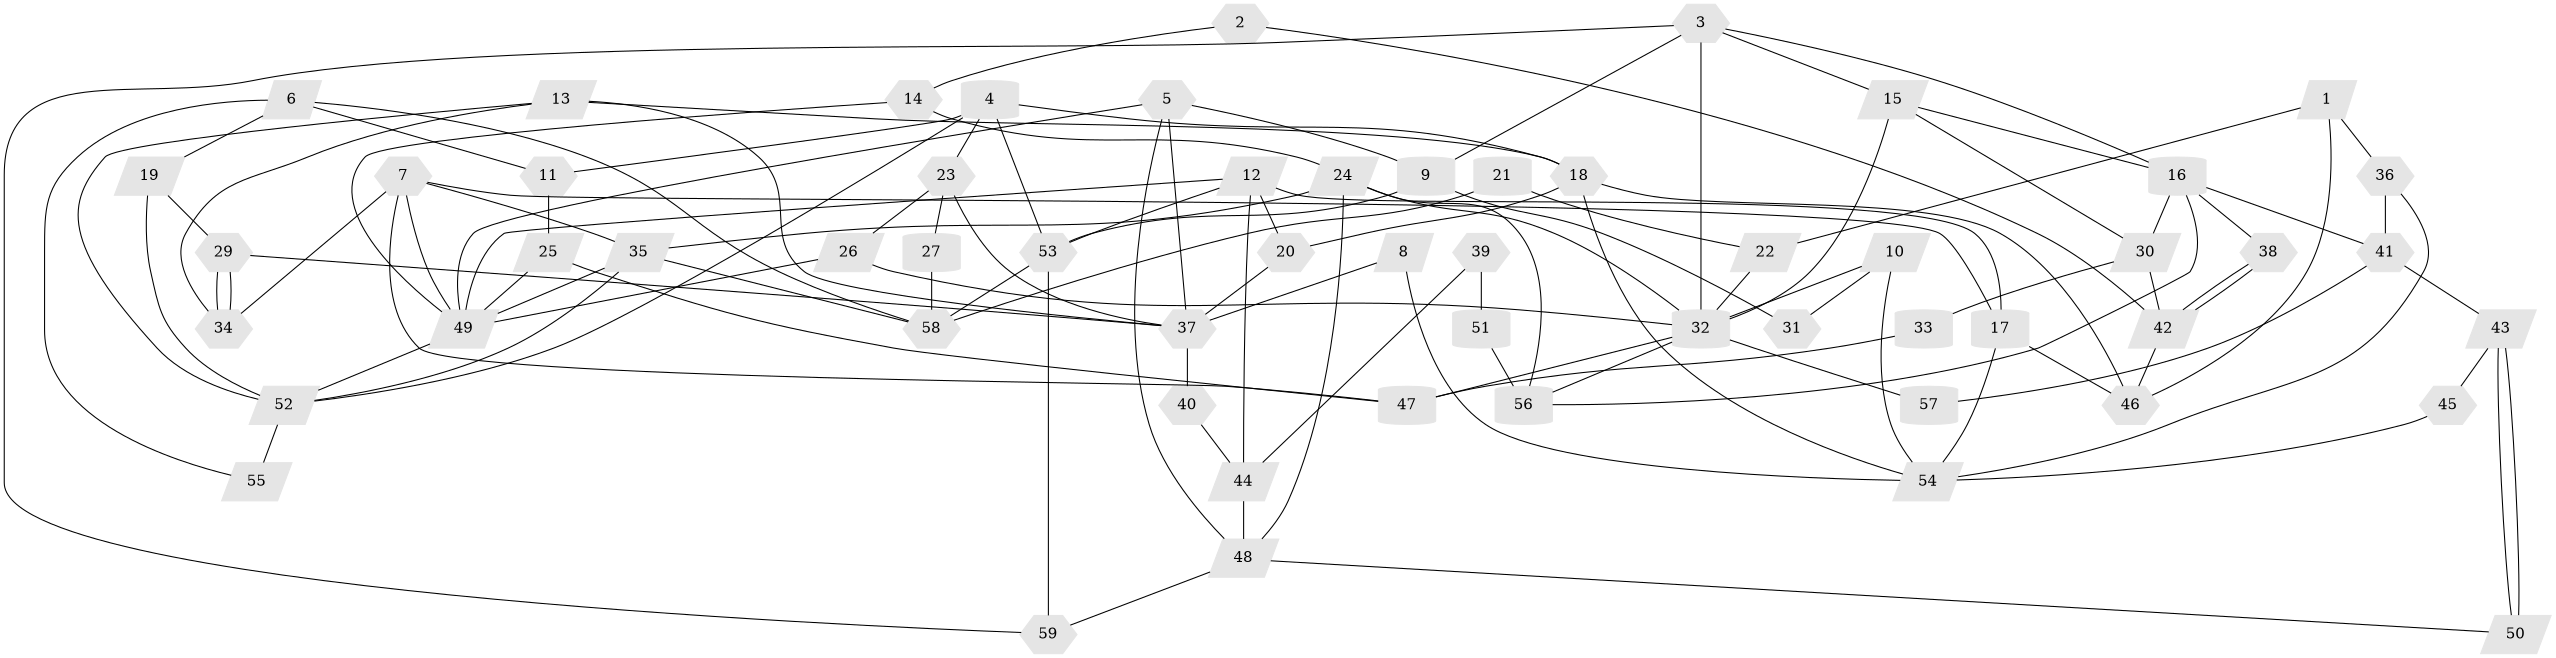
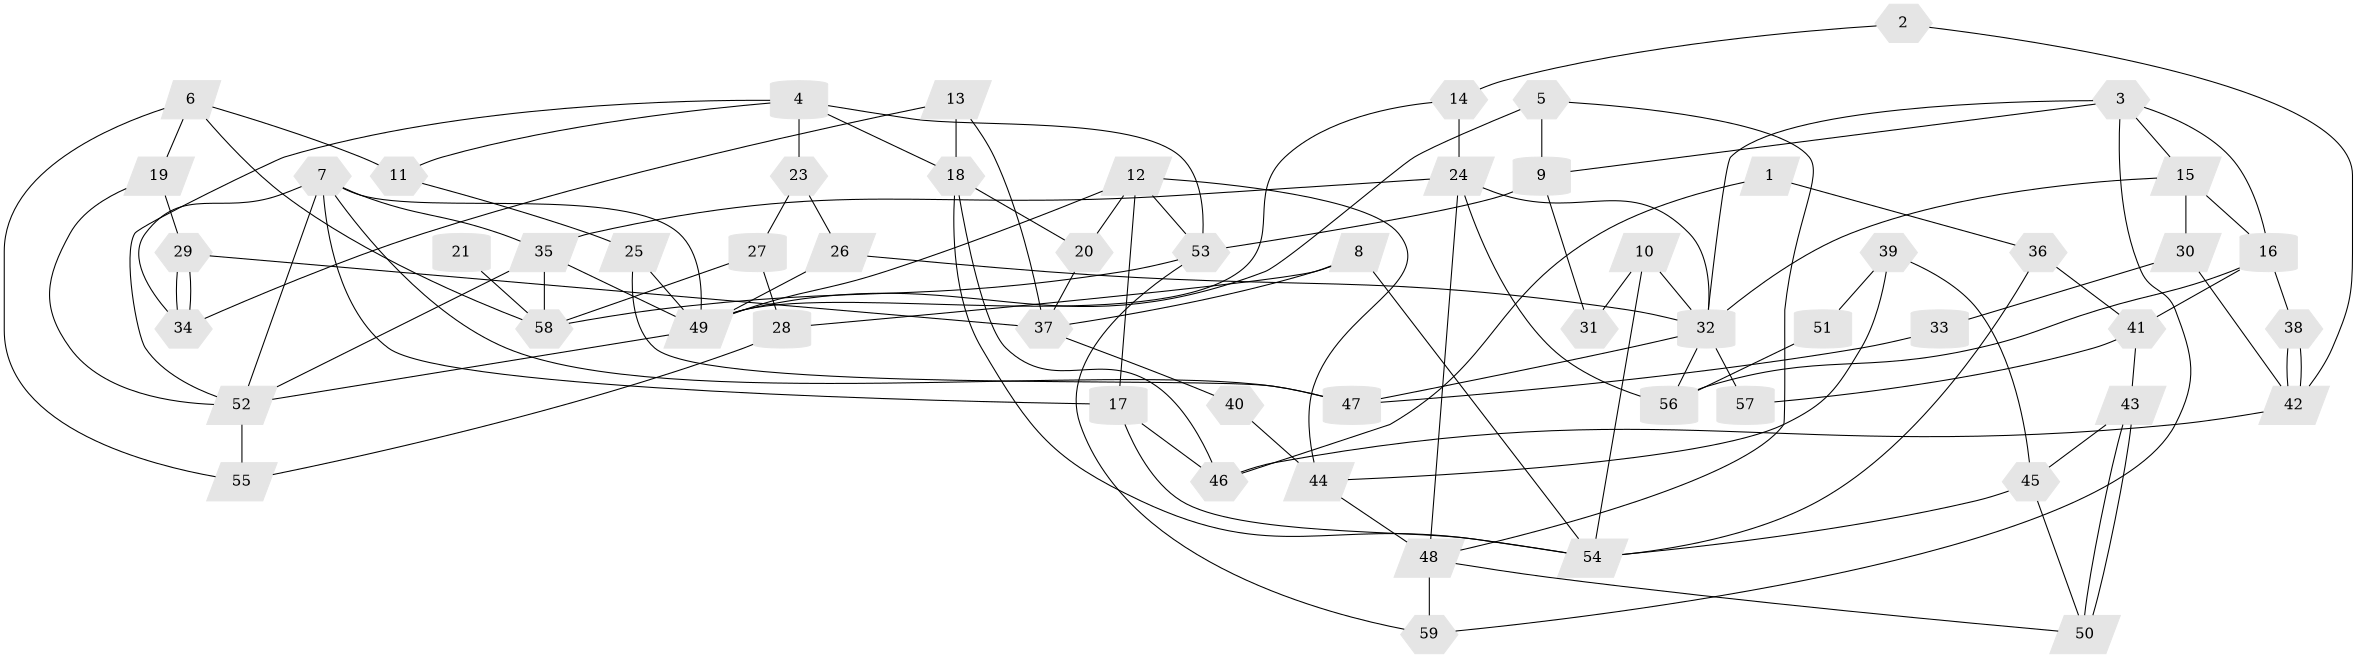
(150, 146) -> (281, 295)
(1177, 210) -> none
(2161, 214) -> none
(1766, 253) -> none
(1033, 286) -> none
none -> (782, 329)
none -> (2001, 349)
none -> (2058, 558)
